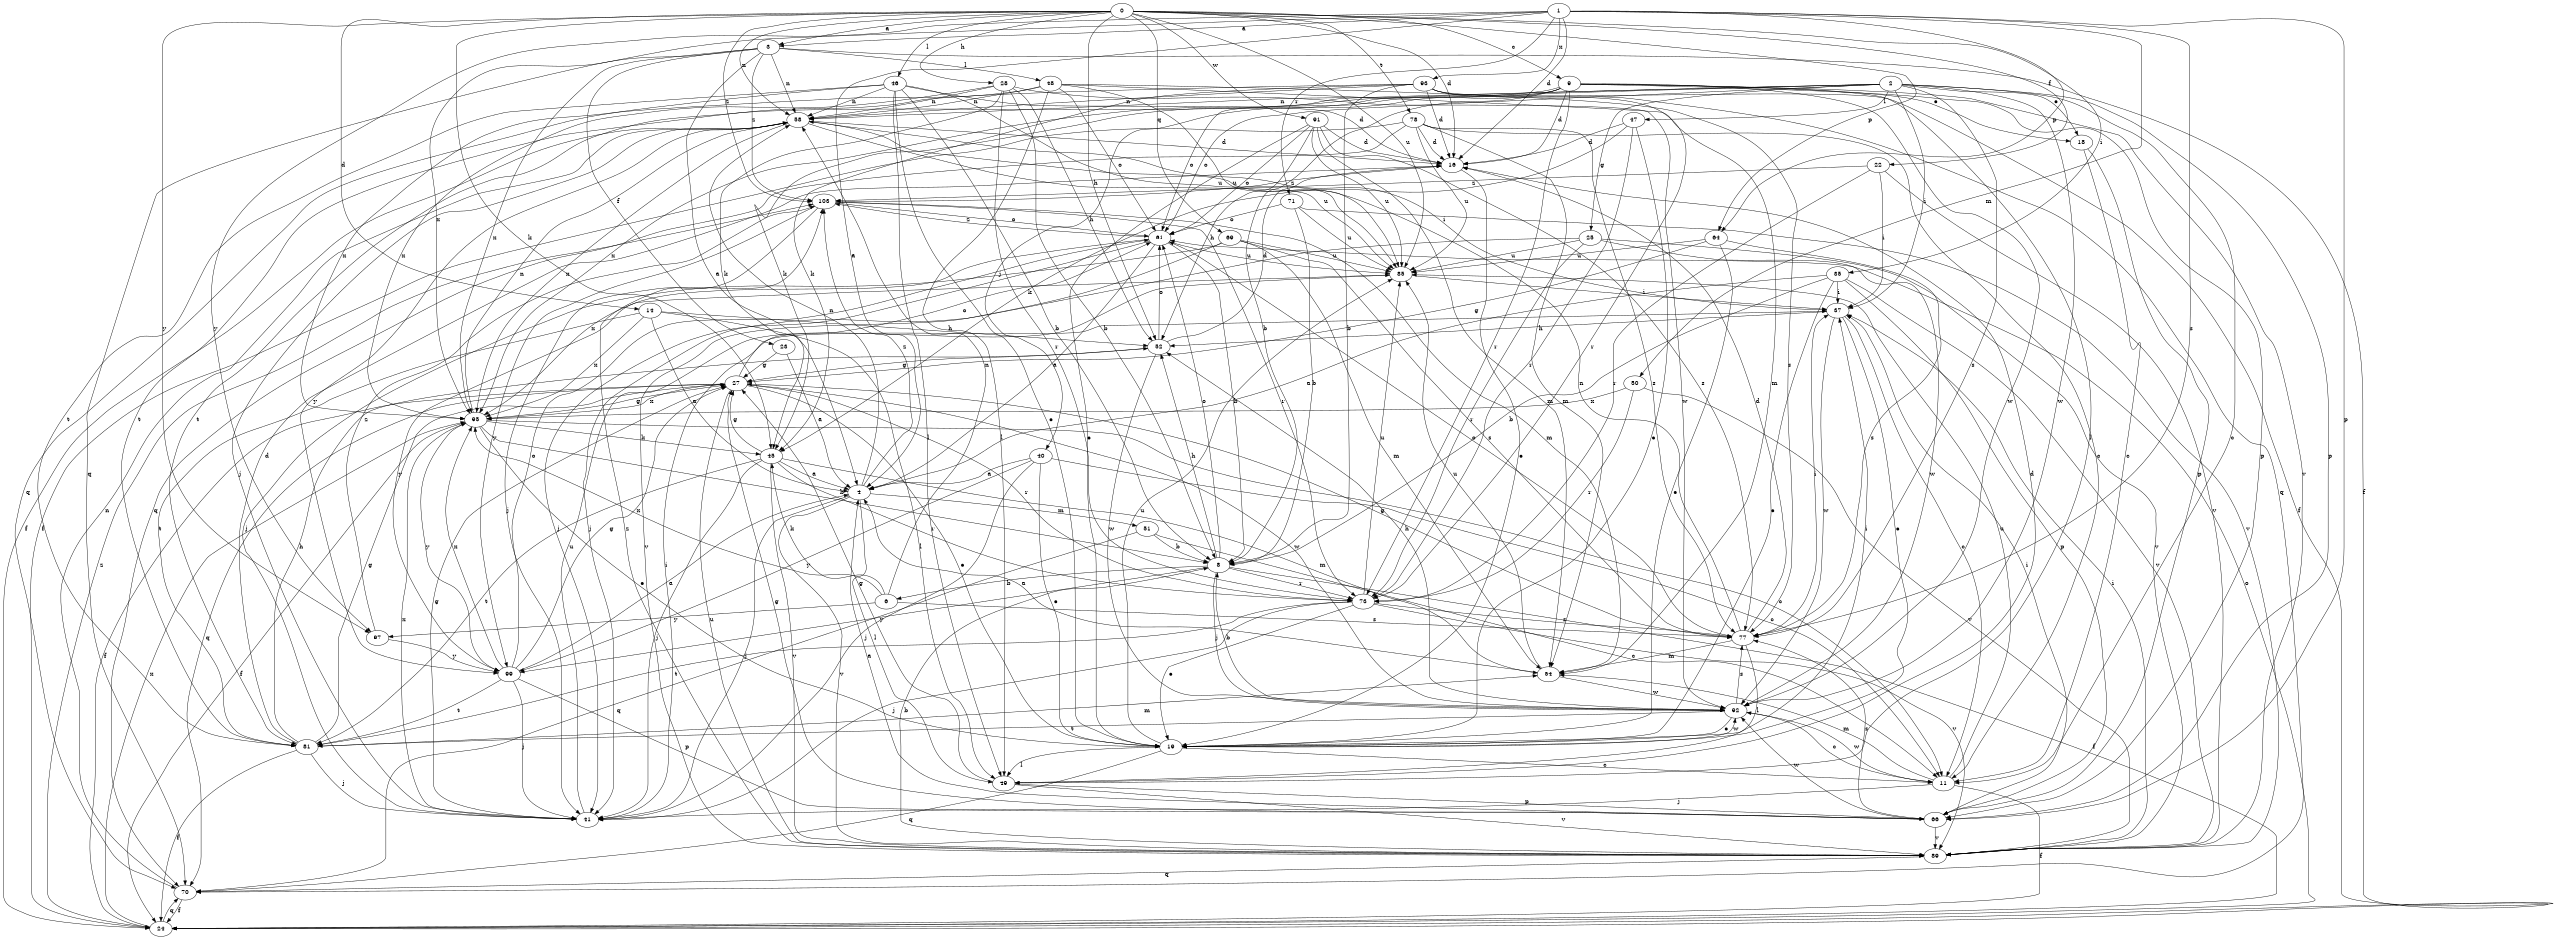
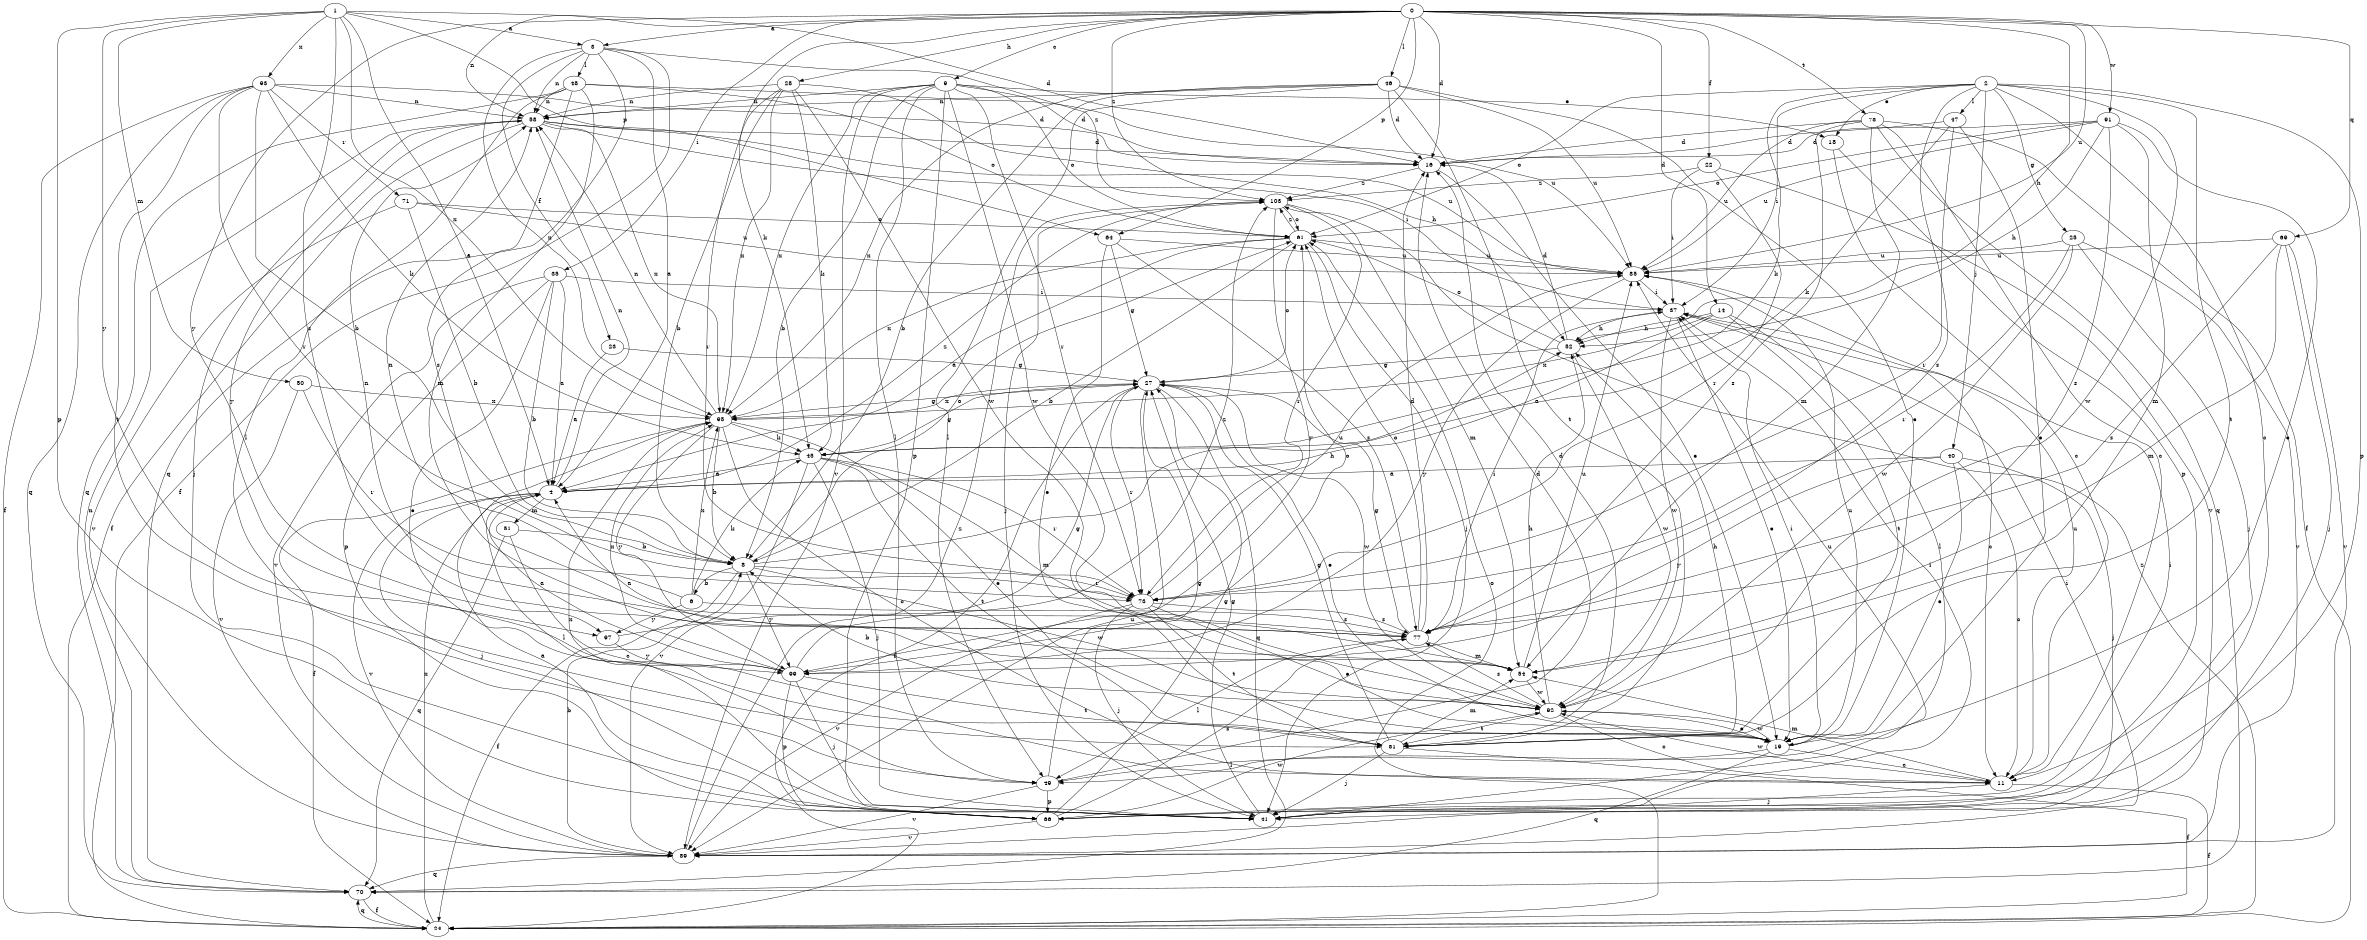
(1393, 72) -> (332, 142)
(1217, 638) -> (1101, 638)
